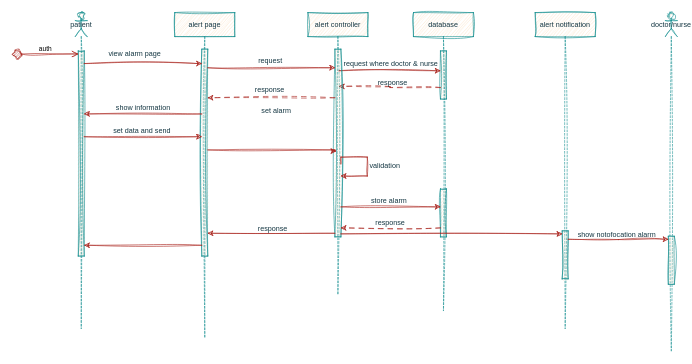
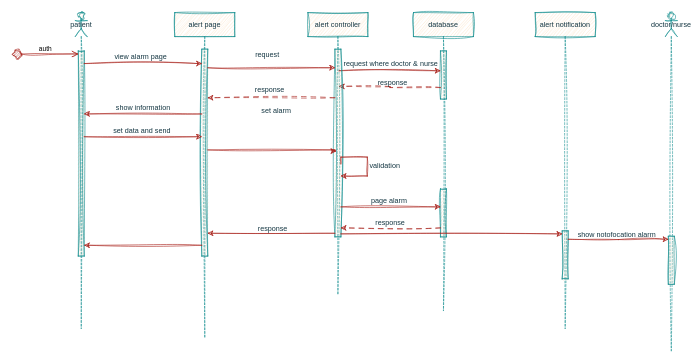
(134, 54) -> (140, 57)
(270, 61) -> (267, 55)
(389, 201) -> (389, 201)
